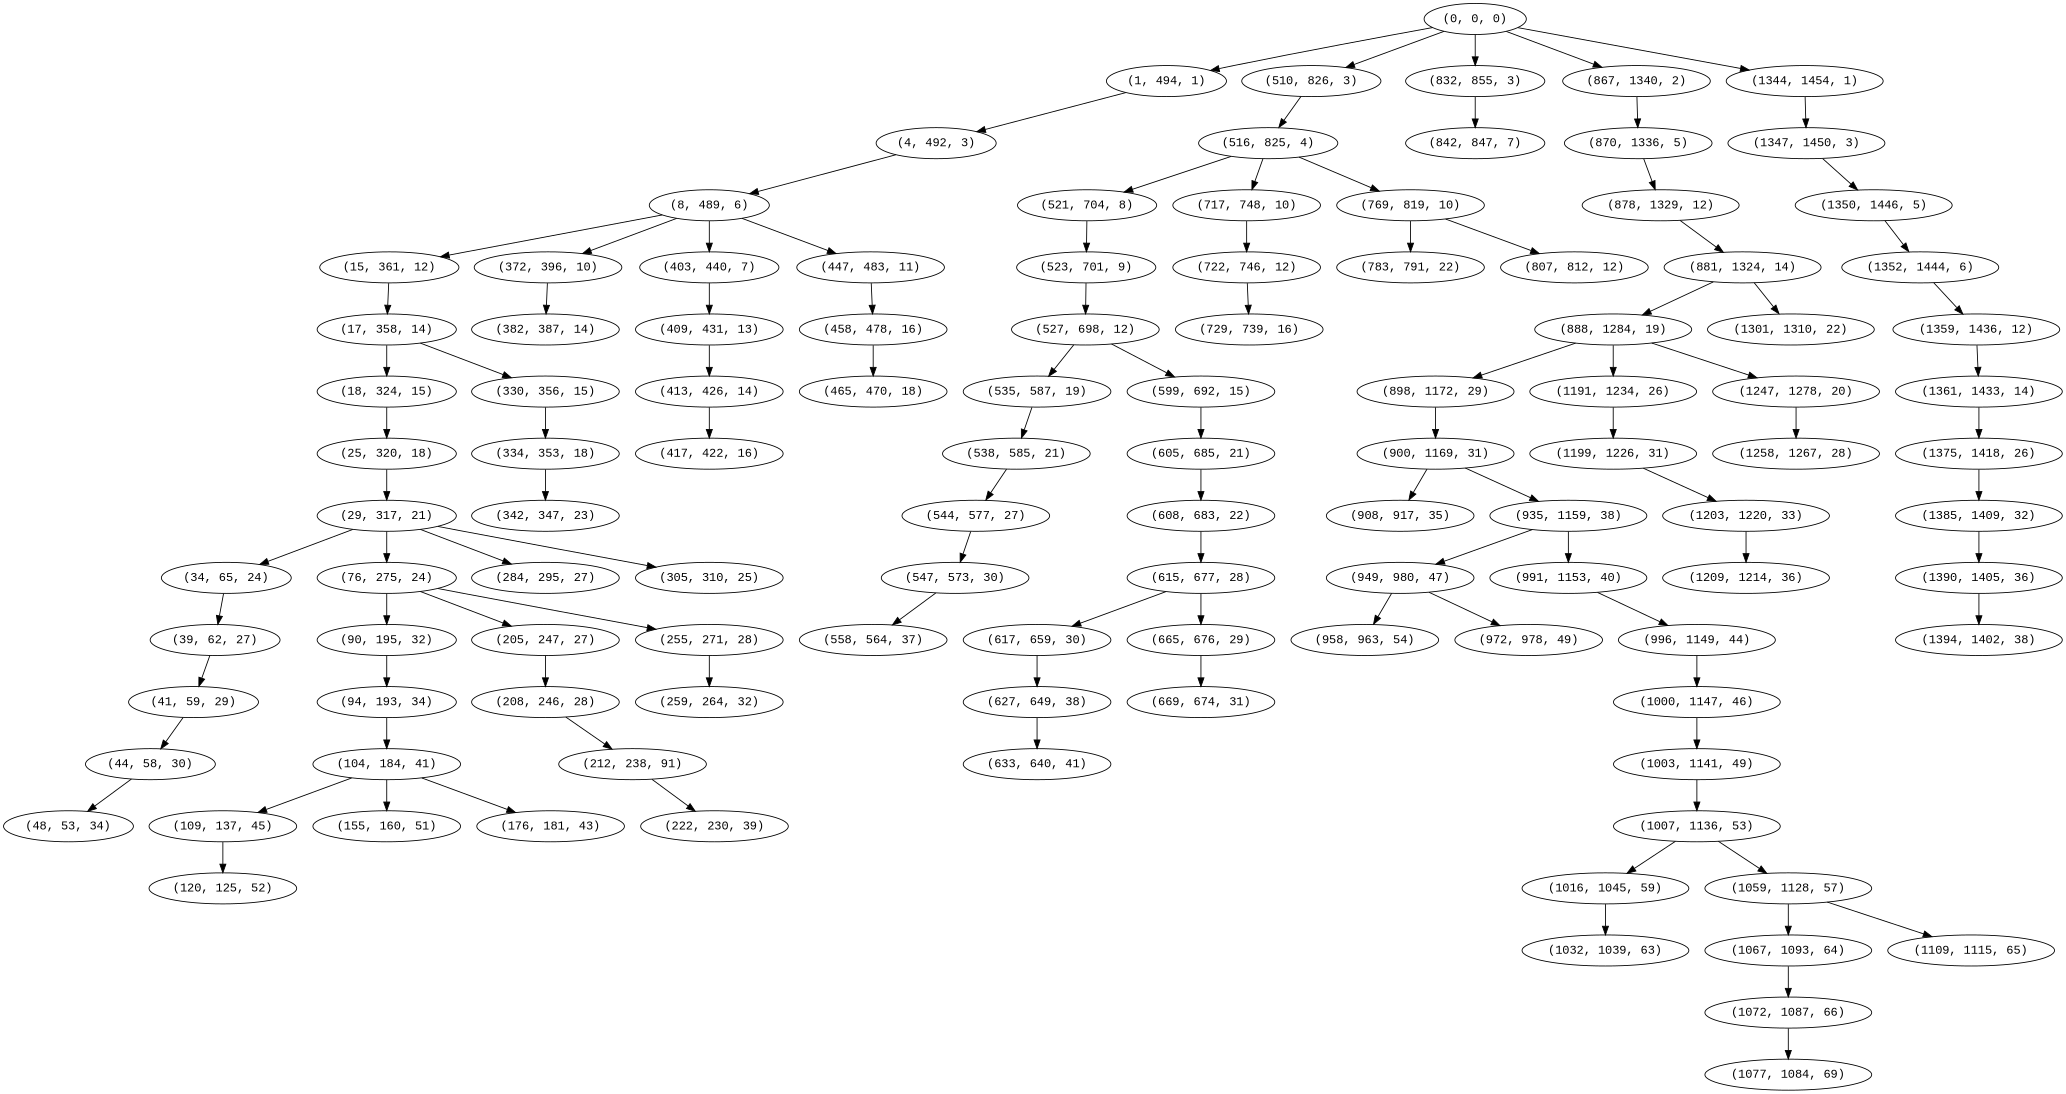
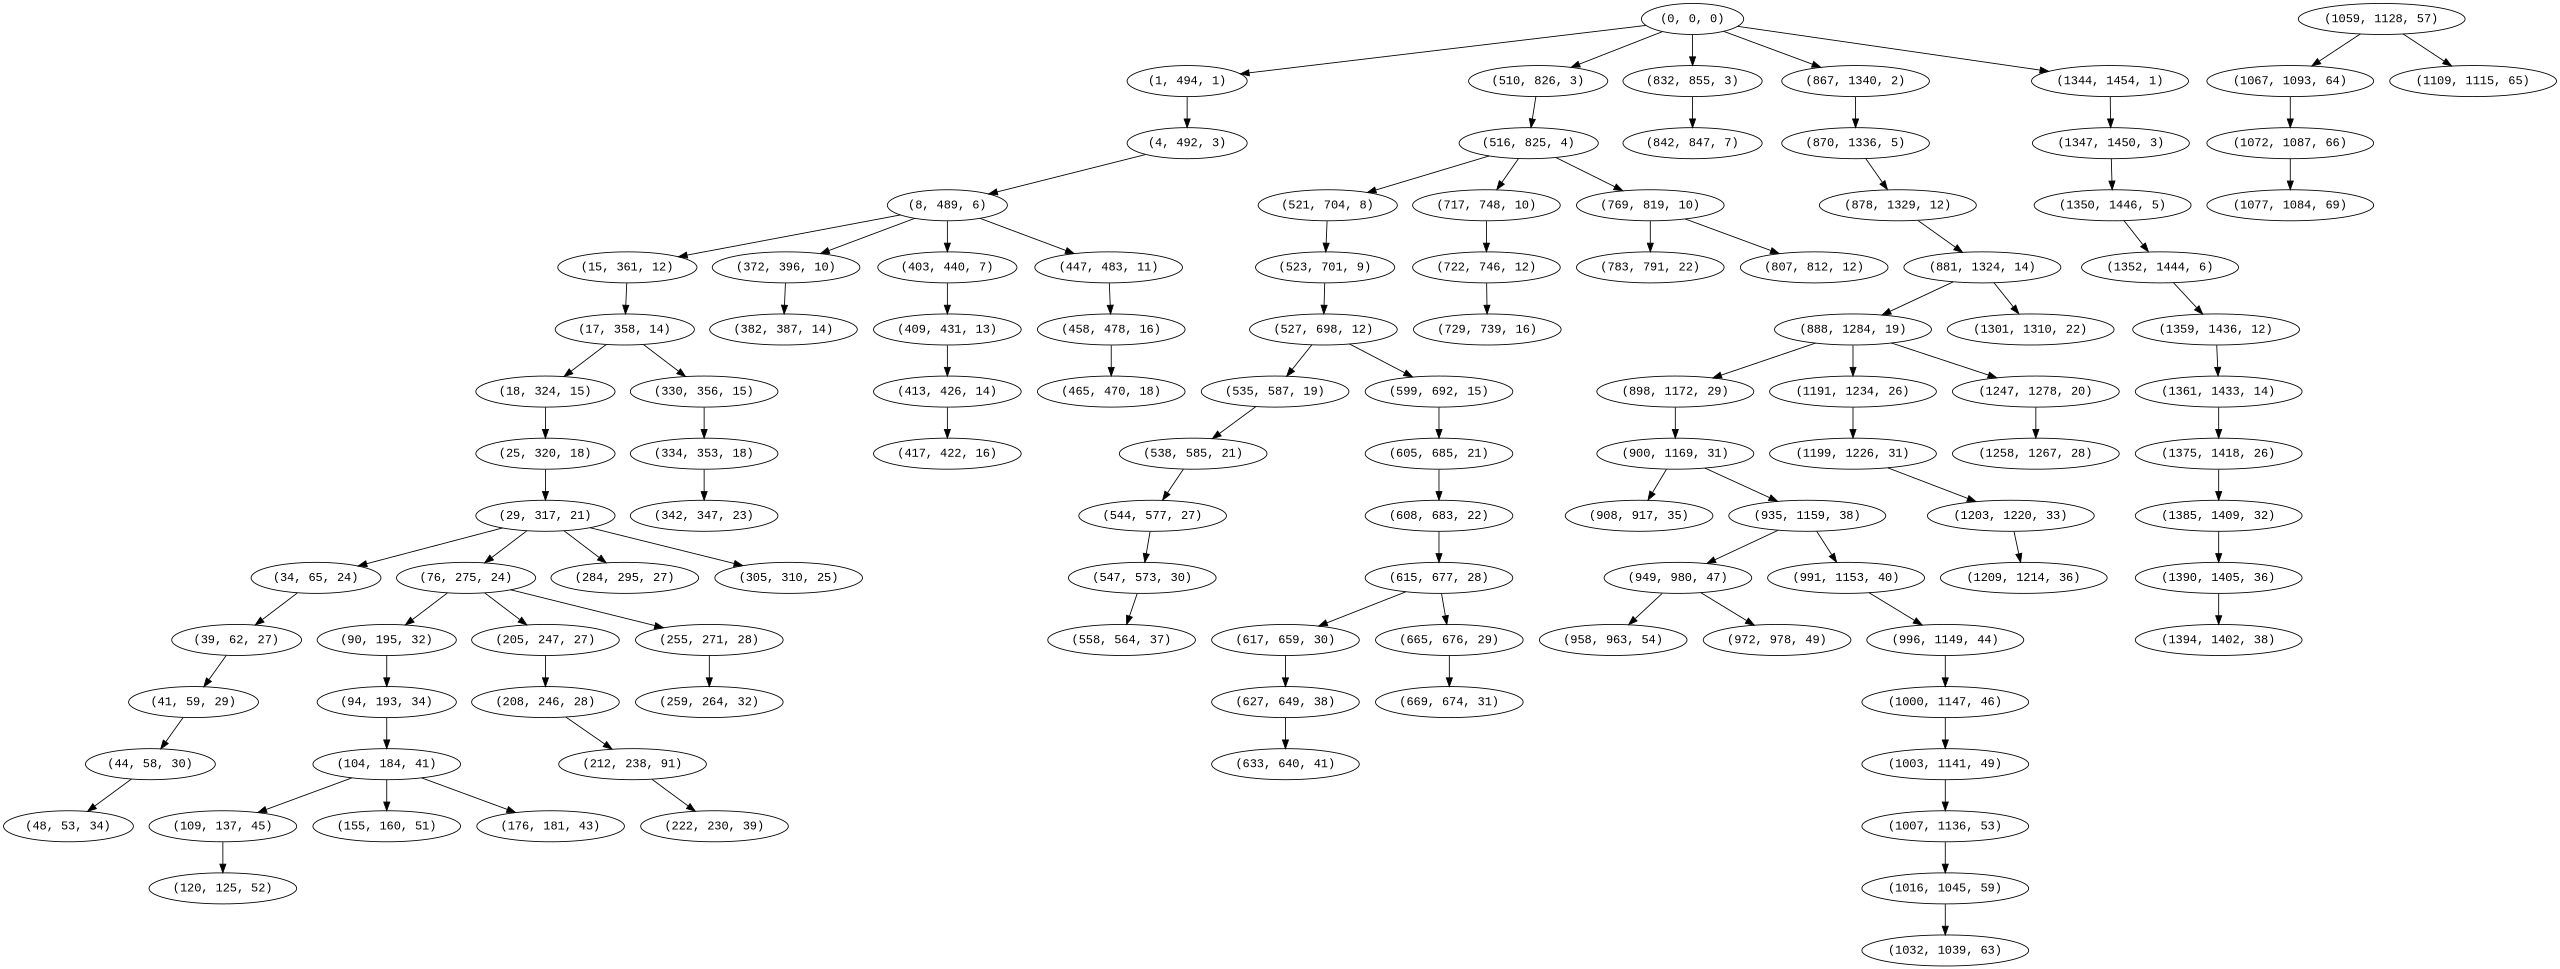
(1739, 855) -> none
